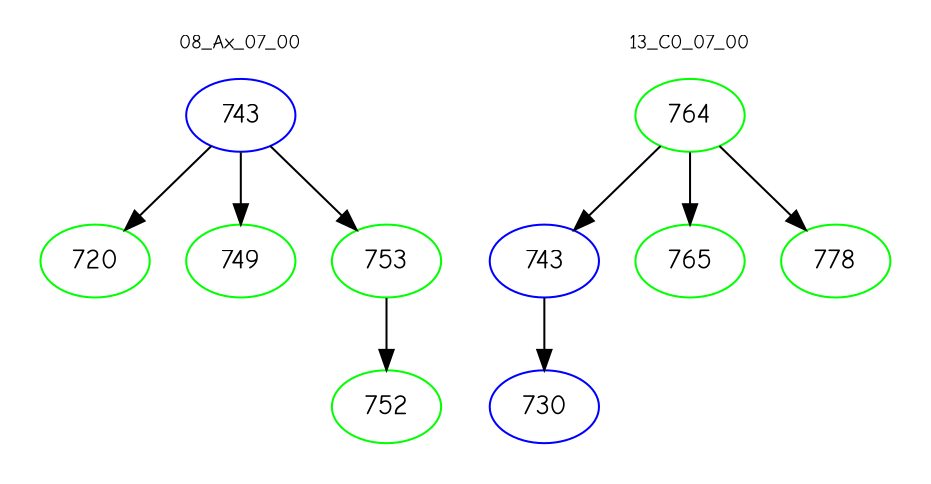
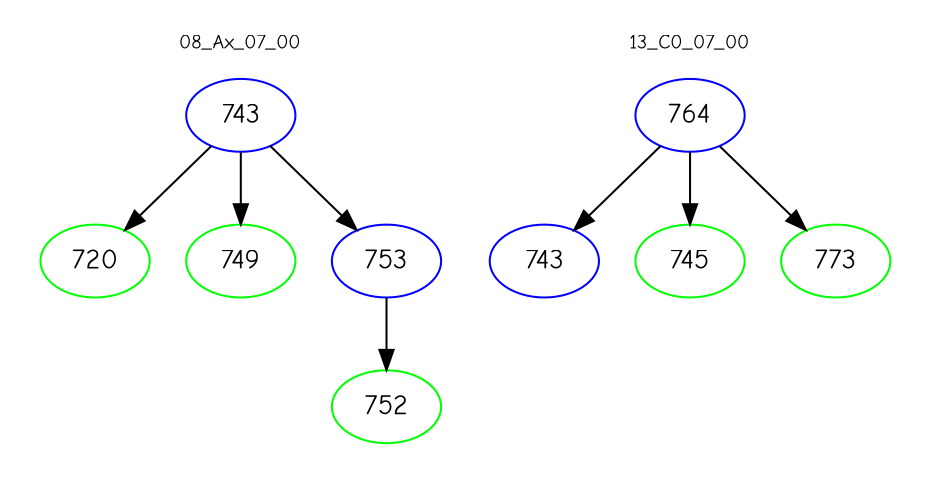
(690, 115) -> (690, 115)
(387, 261) -> (387, 261)
(690, 261) -> (690, 261)
(836, 261) -> (836, 261)
(544, 407) -> none
